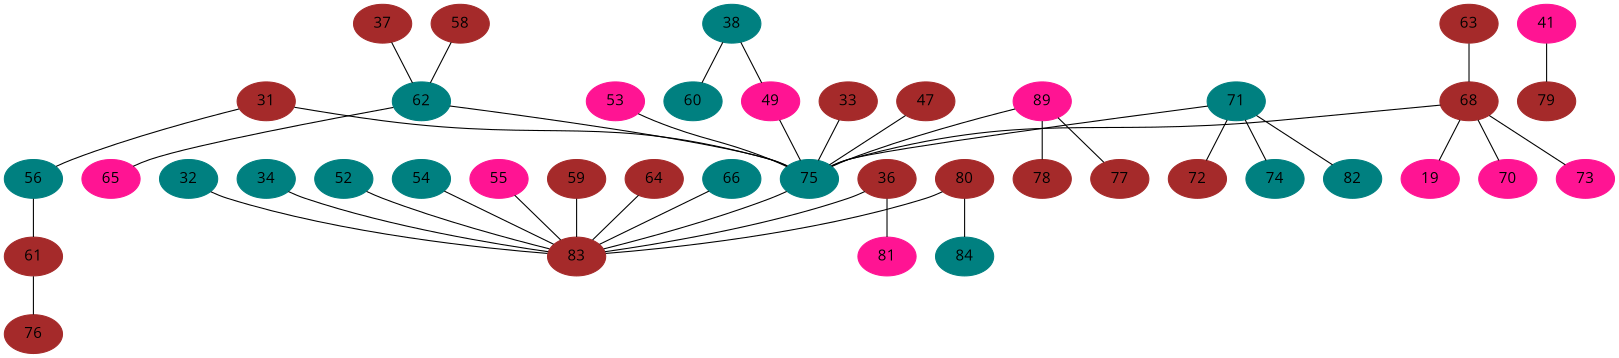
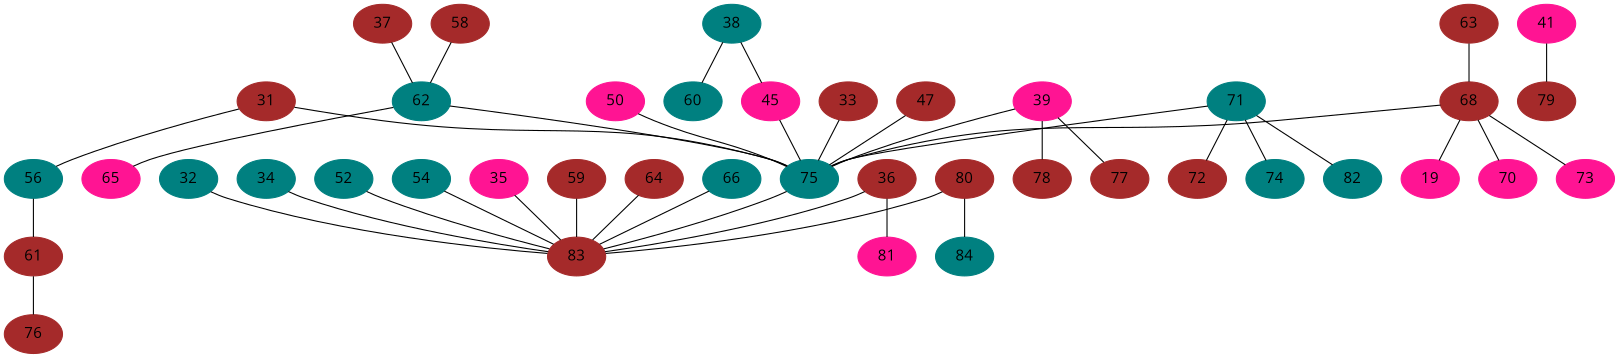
(615, 101) -> (615, 101)
(771, 101) -> (771, 101)
(1042, 101) -> (1042, 101)
(499, 179) -> (499, 179)
